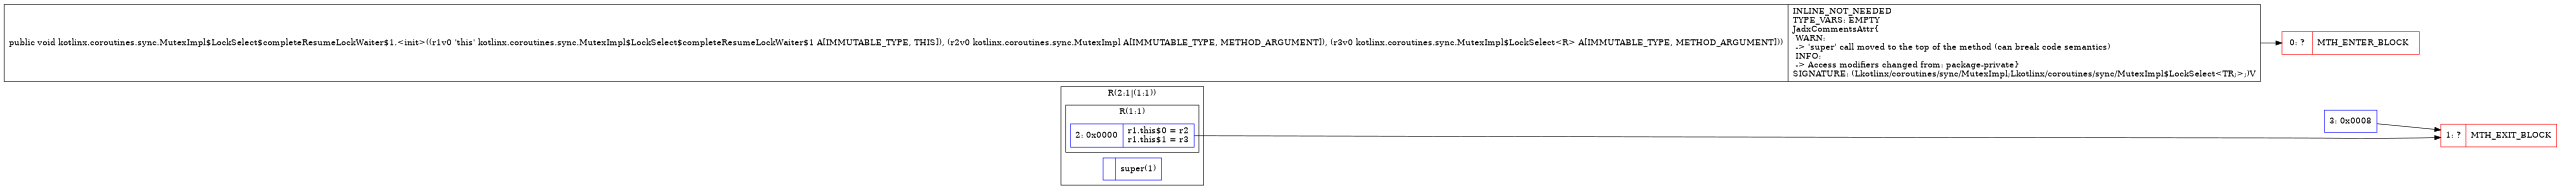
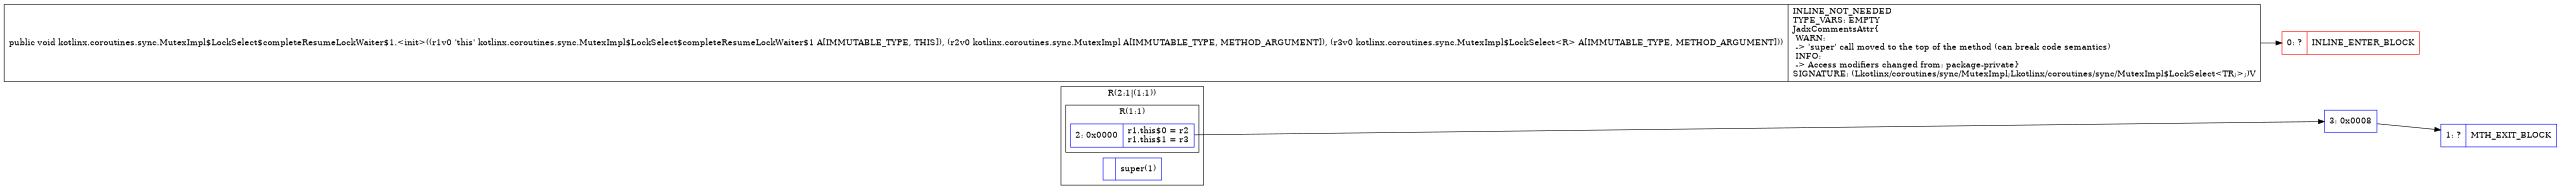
(2363, 43) -> (2363, 43)
(2499, 136) -> (2499, 136)
(1814, 137) -> (1756, 128)
